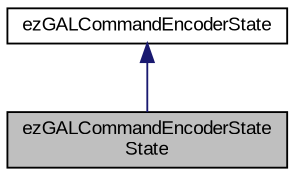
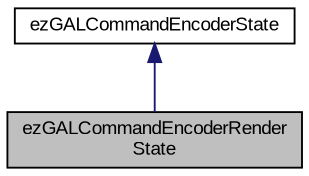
(147, 140) -> (155, 140)
